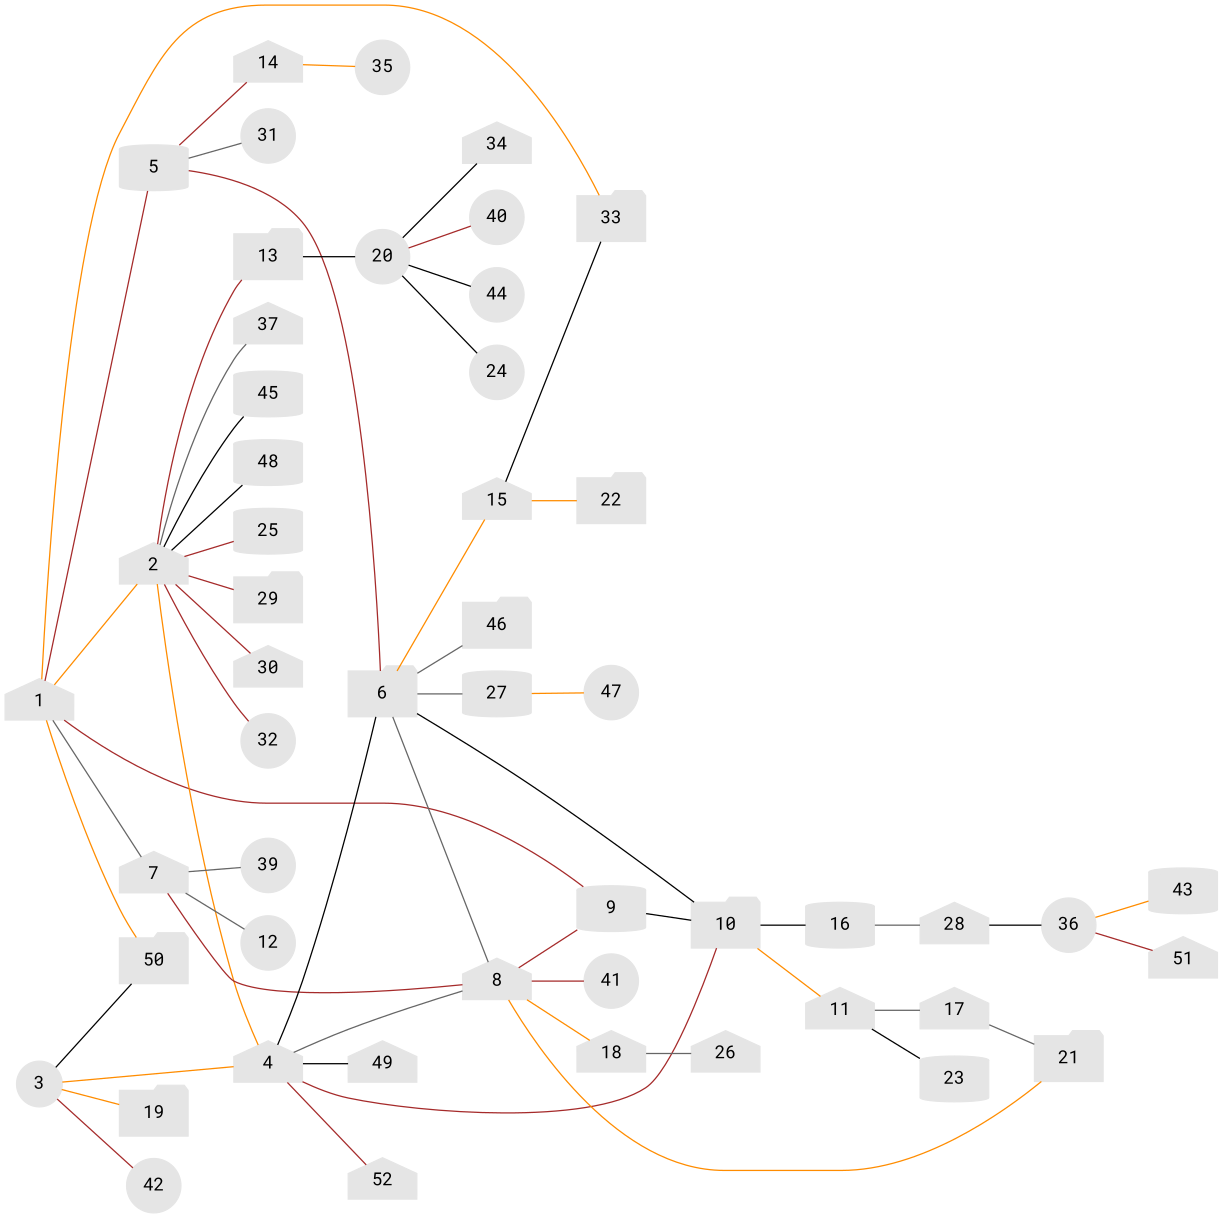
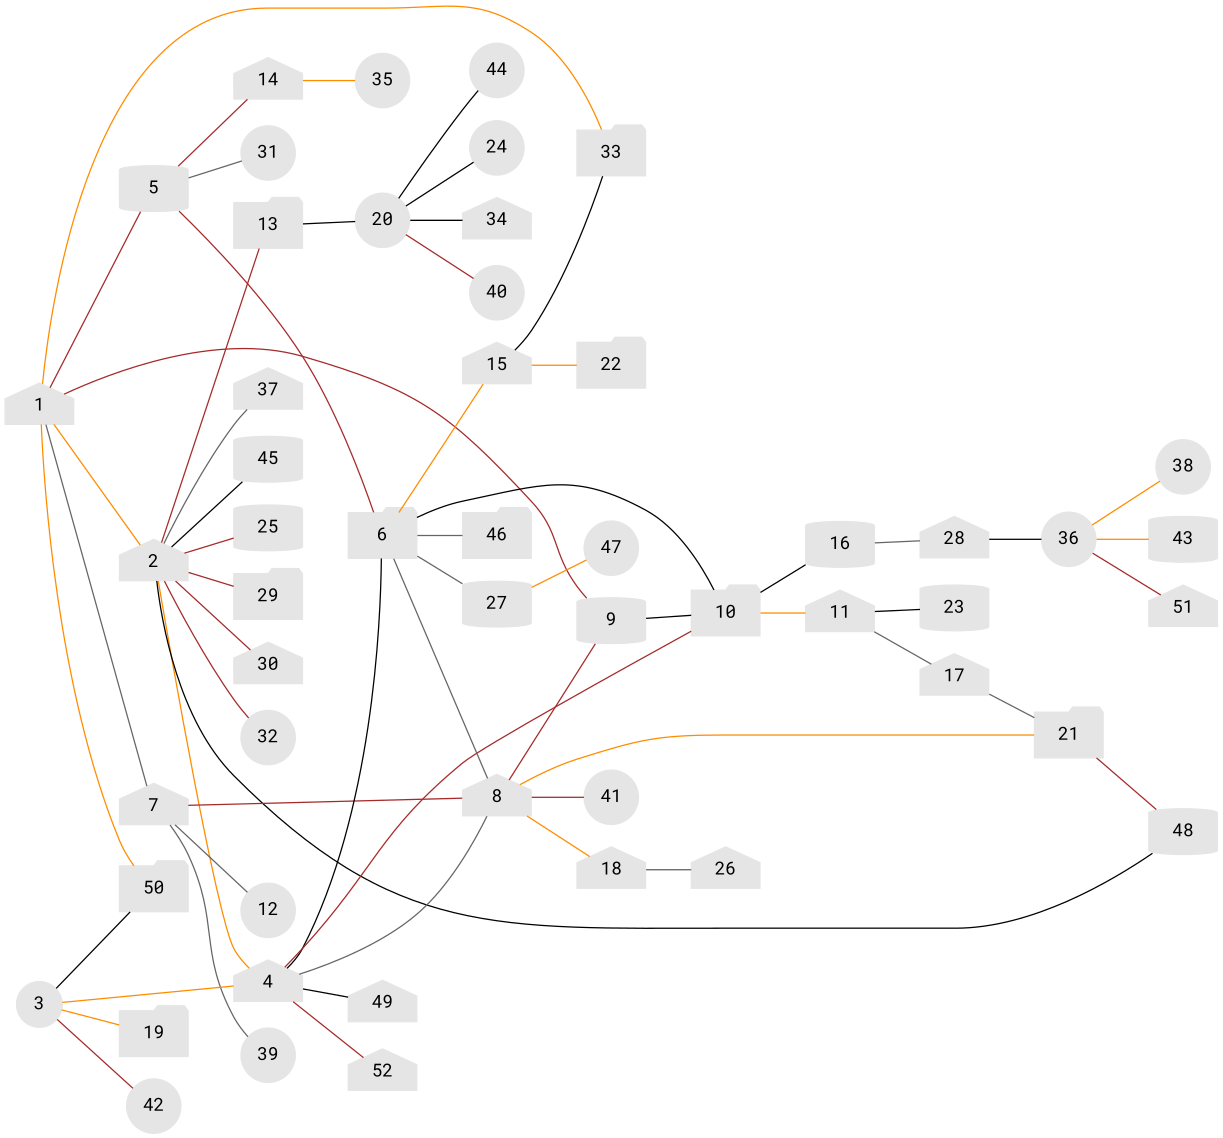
none -> (1183, 467)
none -> (1126, 784)
